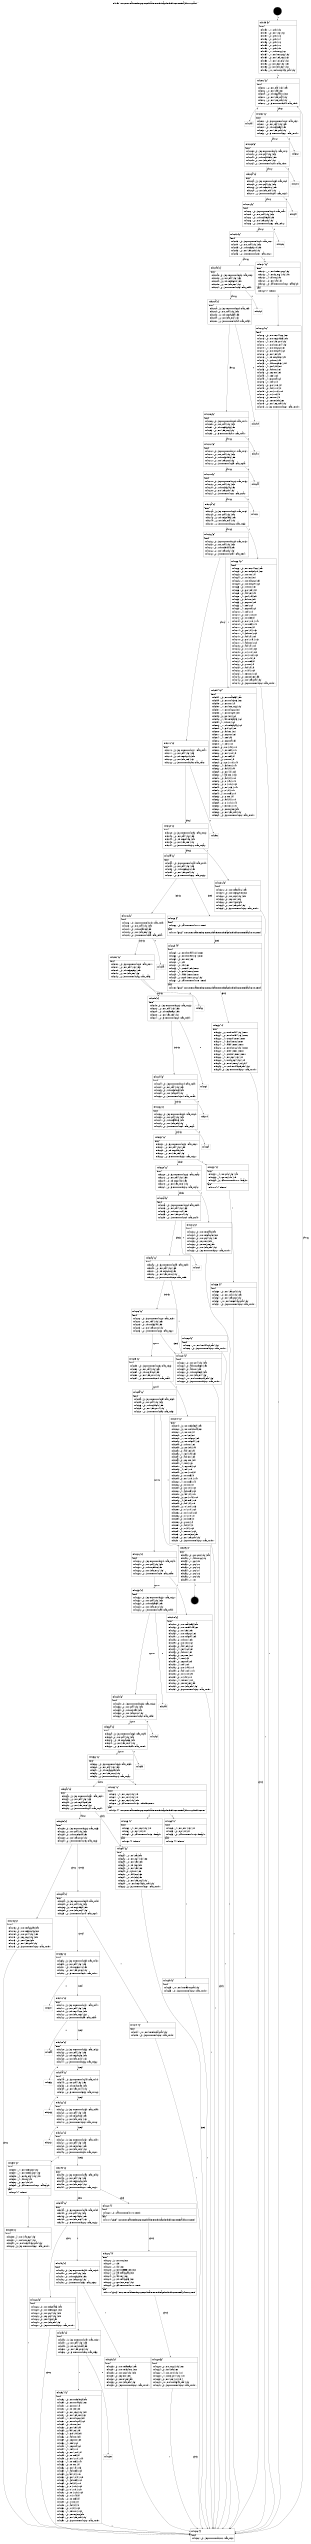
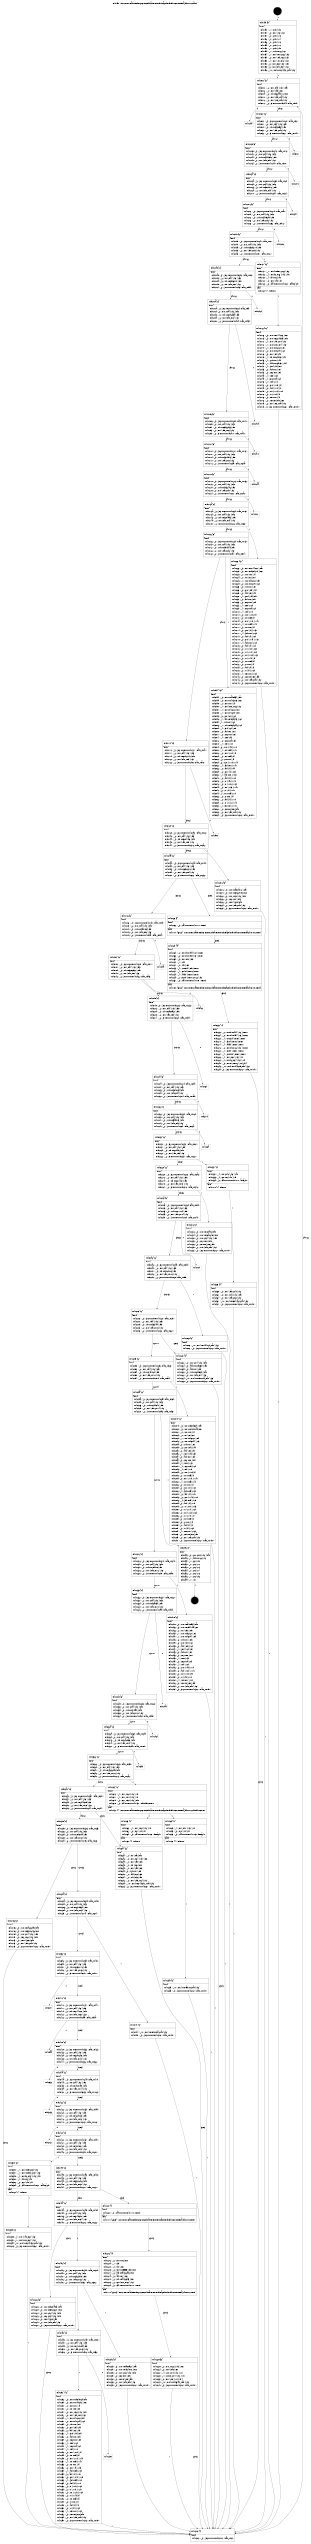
(178, 1316) -> (193, 1307)
